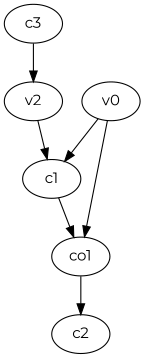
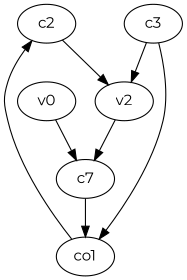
none -> (81, 59)
(97, 174) -> (156, 143)
(52, 179) -> (85, 179)
